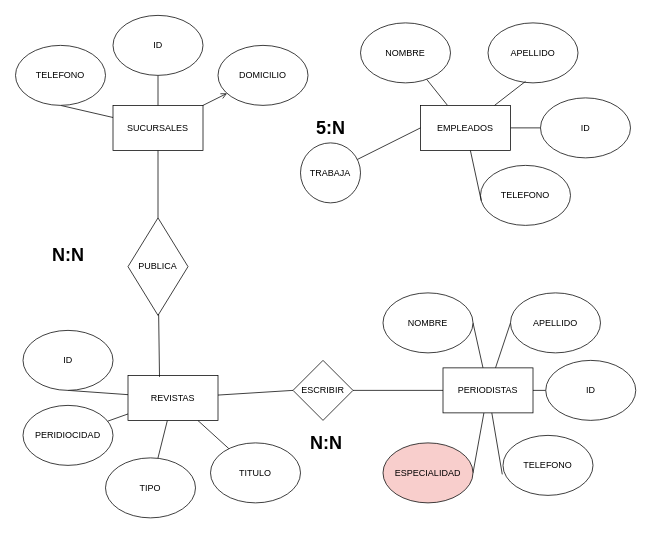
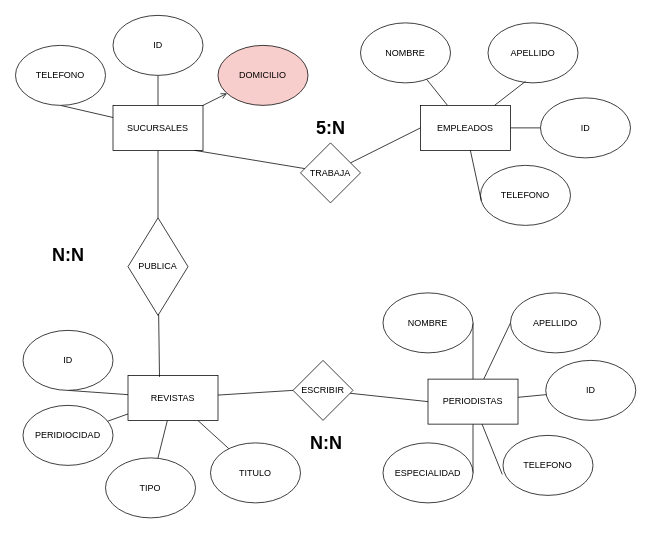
(263, 75) -> (263, 75)
none -> (251, 160)
(330, 173) -> (330, 173)
(488, 390) -> (473, 402)
(428, 473) -> (428, 473)
